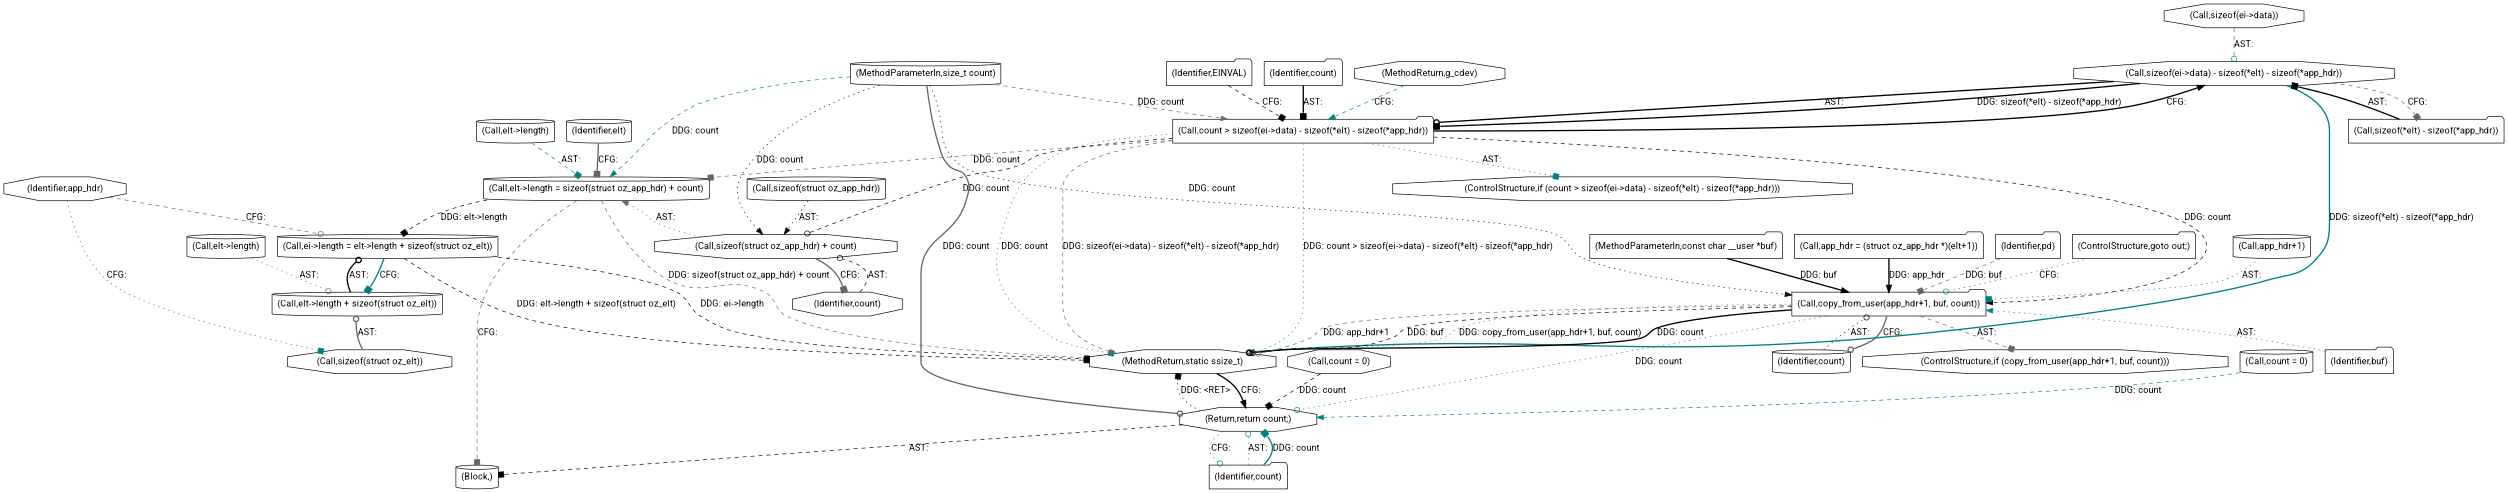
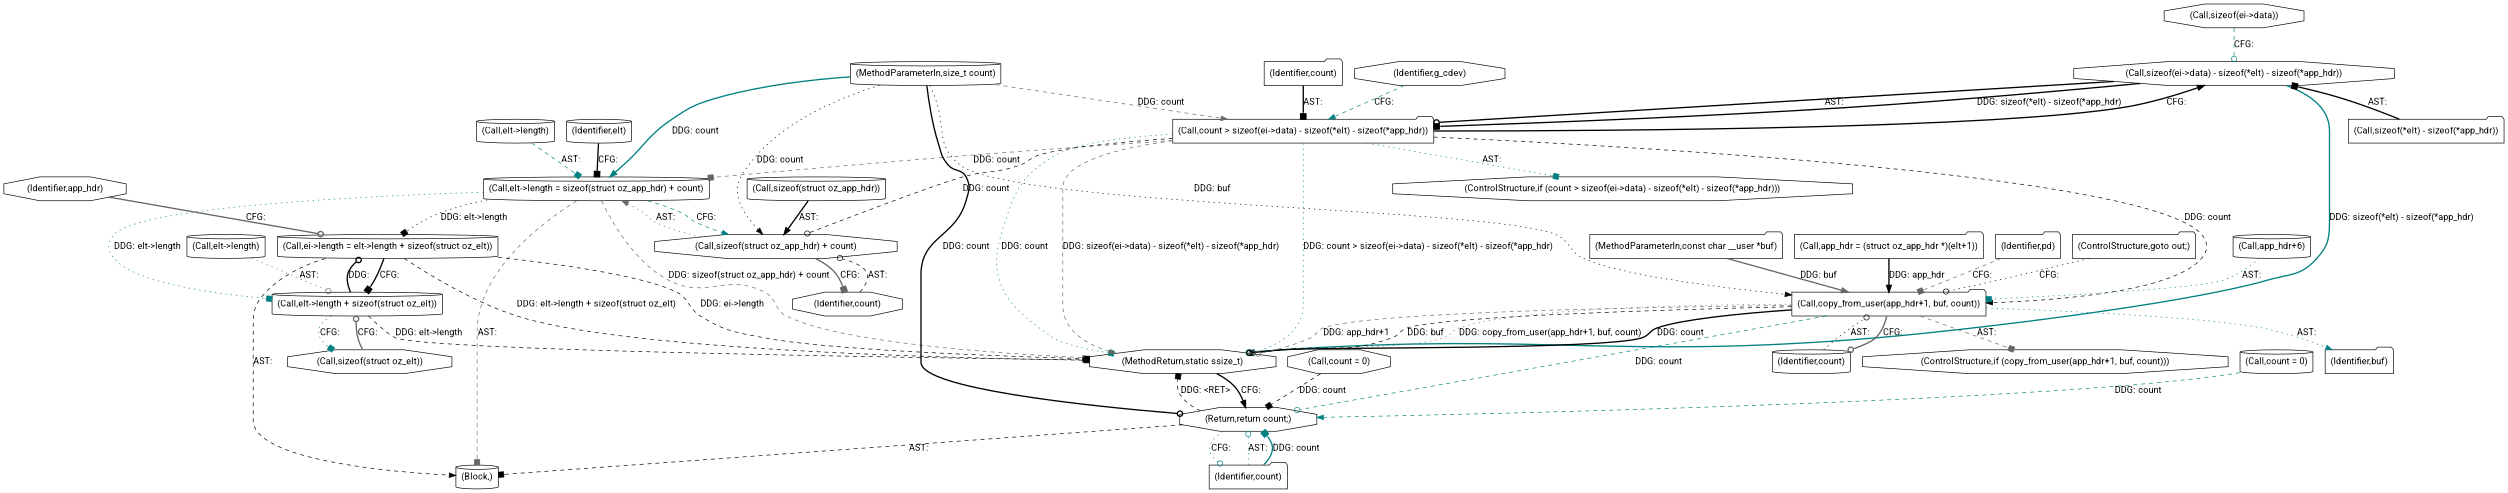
(2245, 45) -> (2245, 45)
(1209, 74) -> none
(1430, 74) -> (1430, 74)
(2377, 91) -> none
(720, 97) -> (720, 97)
(598, 157) -> (598, 157)
(1212, 189) -> (1212, 189)
none -> (218, 209)
(446, 211) -> (446, 211)
(213, 215) -> (213, 215)
none -> (686, 215)
(798, 215) -> (798, 215)
(2272, 246) -> (2272, 246)
(378, 273) -> (378, 273)
(1784, 274) -> (1784, 274)
(361, 275) -> (361, 275)
(1984, 275) -> (1984, 275)
(2019, 275) -> (2019, 275)
(166, 309) -> (319, 330)
(2159, 326) -> (2158, 317)
(816, 327) -> (816, 327)
(921, 327) -> (921, 327)
(369, 333) -> (369, 333)
(489, 333) -> (489, 333)
none -> (721, 354)
(1563, 363) -> (1563, 363)
(1184, 399) -> (1184, 399)
none -> (255, 425)
